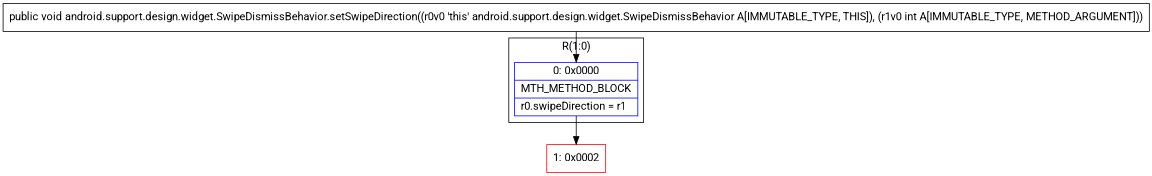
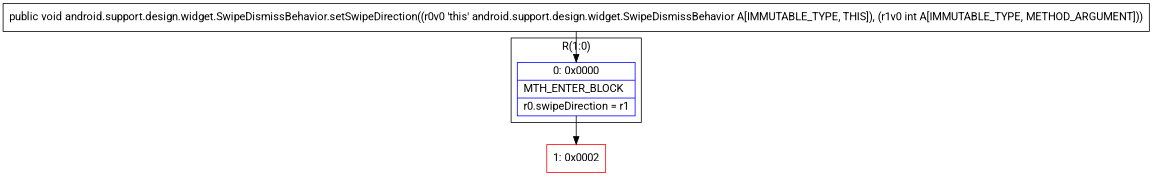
(576, 89) -> (574, 89)
